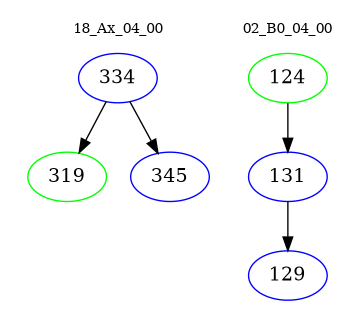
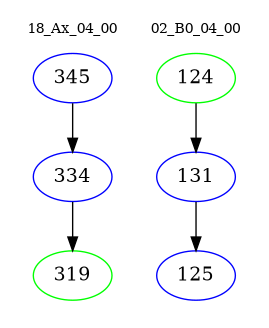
(141, 121) -> (73, 121)
(288, 276) -> (196, 276)
